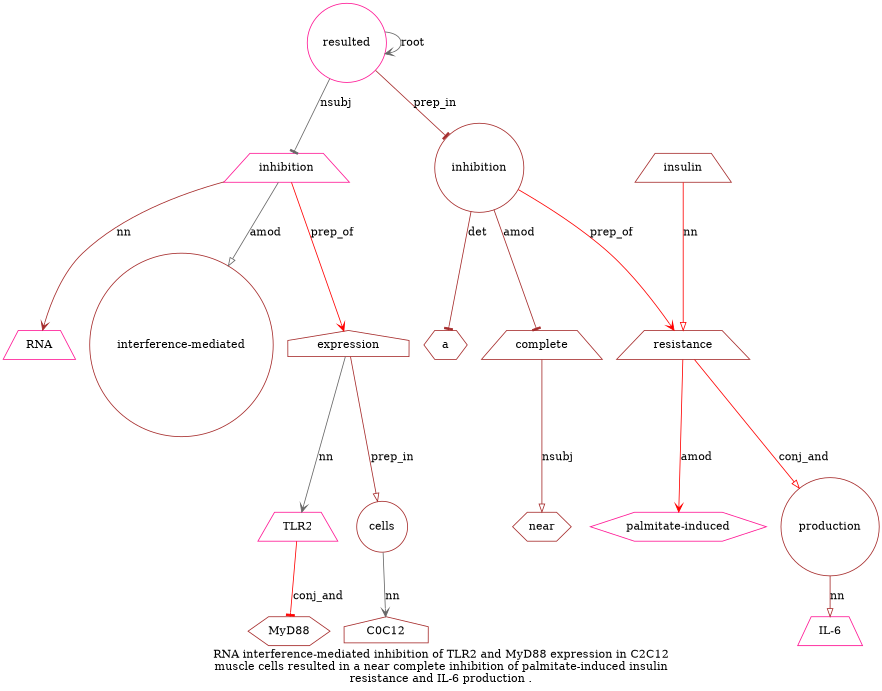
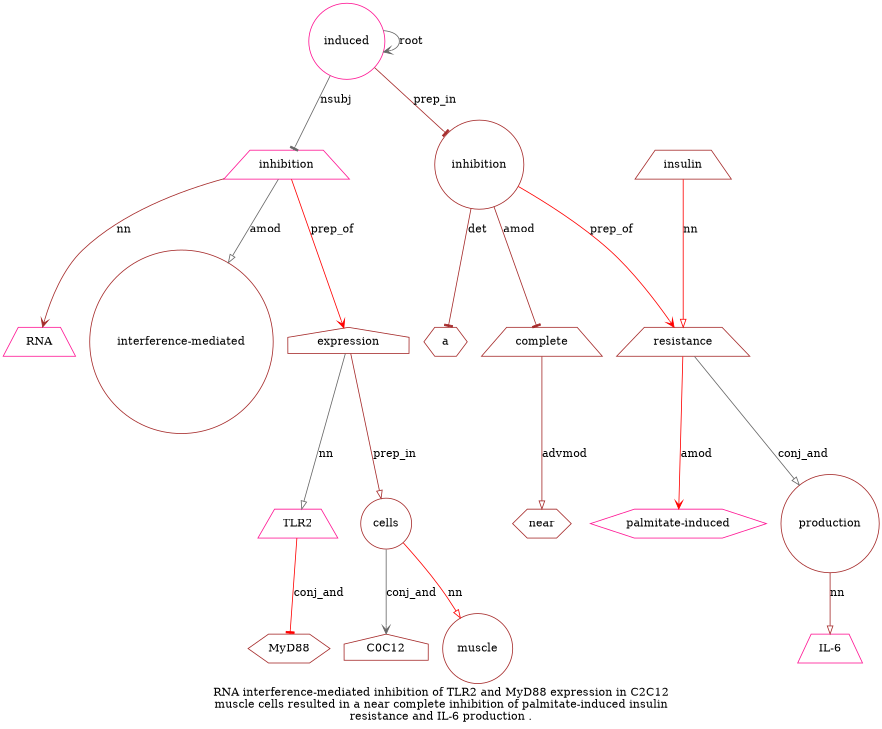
(347, 43) -> (347, 41)
(744, 421) -> (744, 418)
(325, 431) -> (325, 427)
(558, 457) -> (565, 454)
(393, 596) -> (411, 593)
none -> (478, 649)
